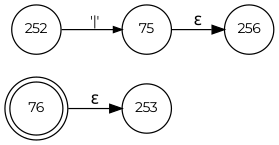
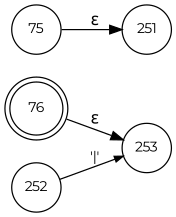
(87, 30) -> (87, 169)
(249, 30) -> (147, 30)
